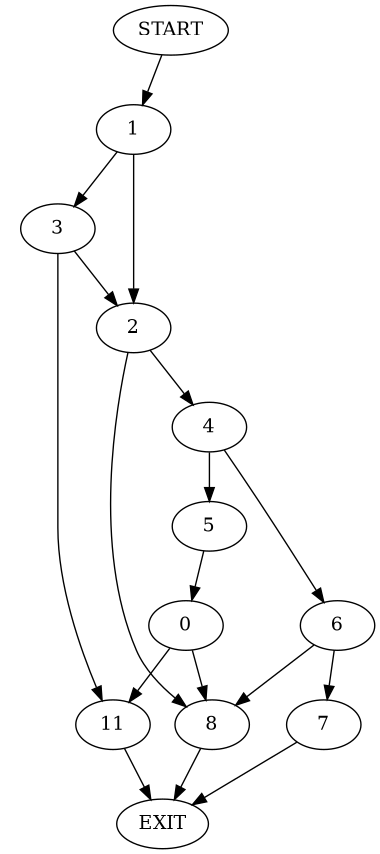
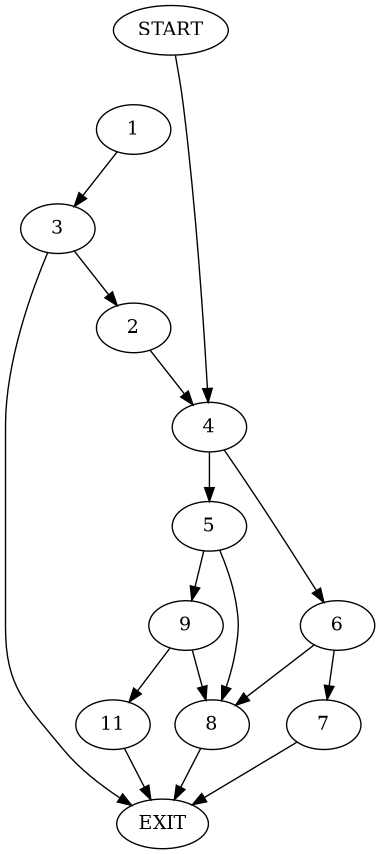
(155, 73) -> (195, 221)
(134, 222) -> none
(58, 473) -> (6, 544)
(112, 533) -> (238, 618)
(186, 626) -> (186, 626)
